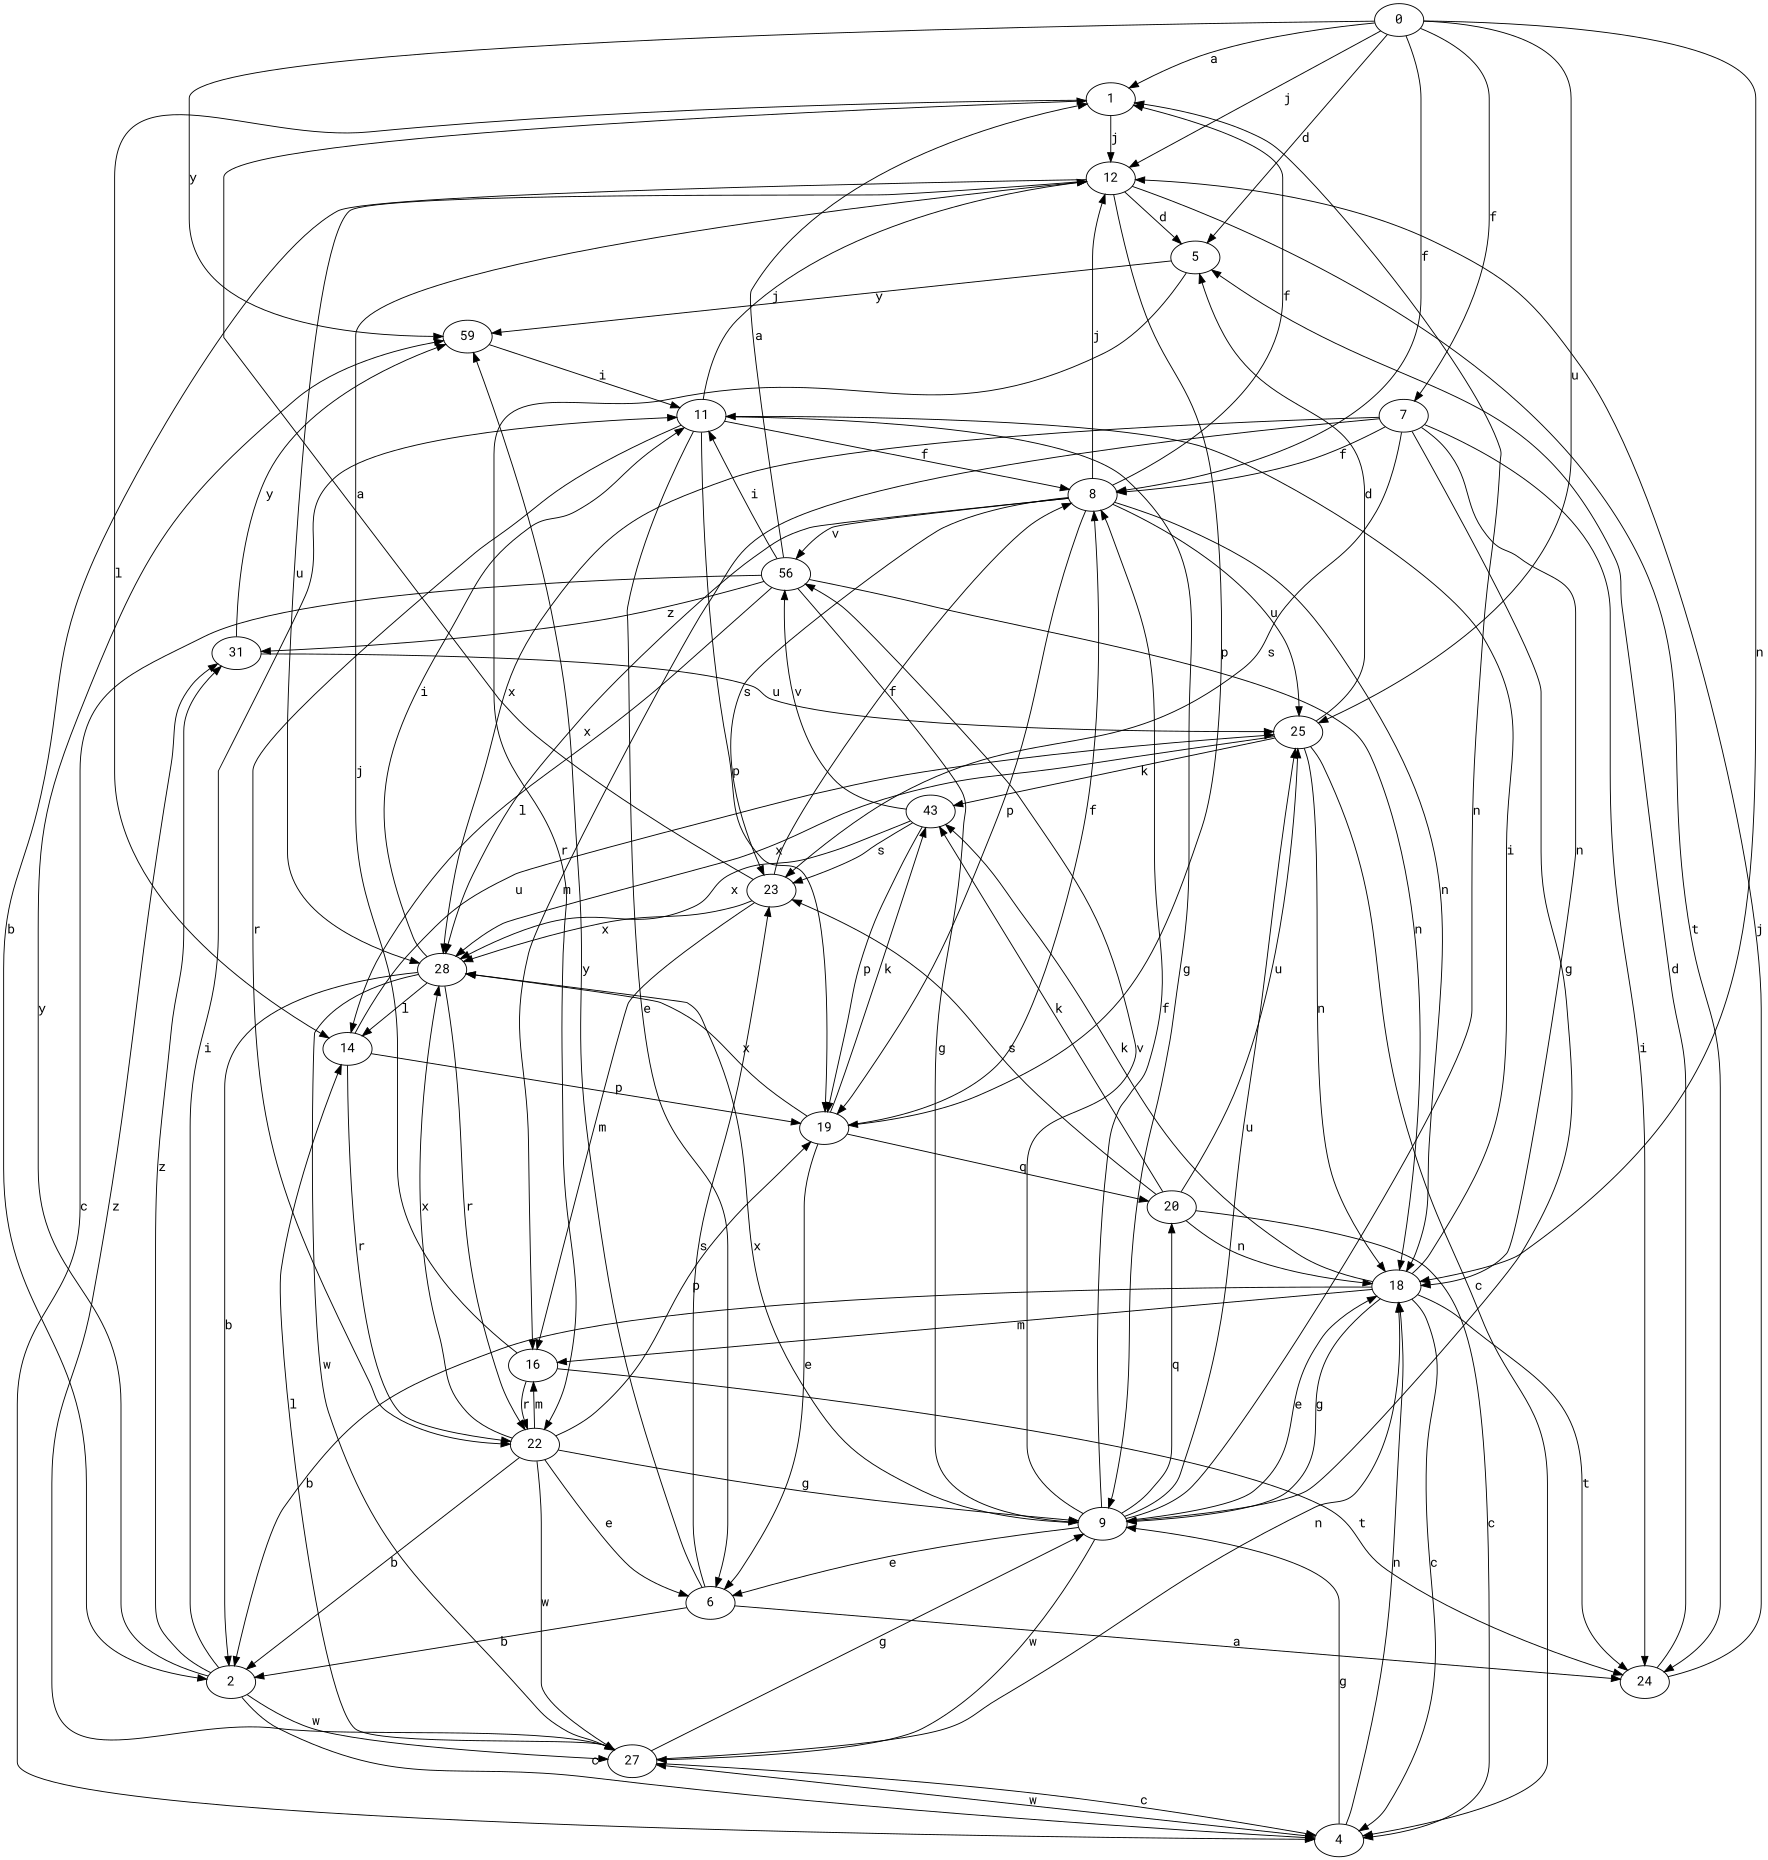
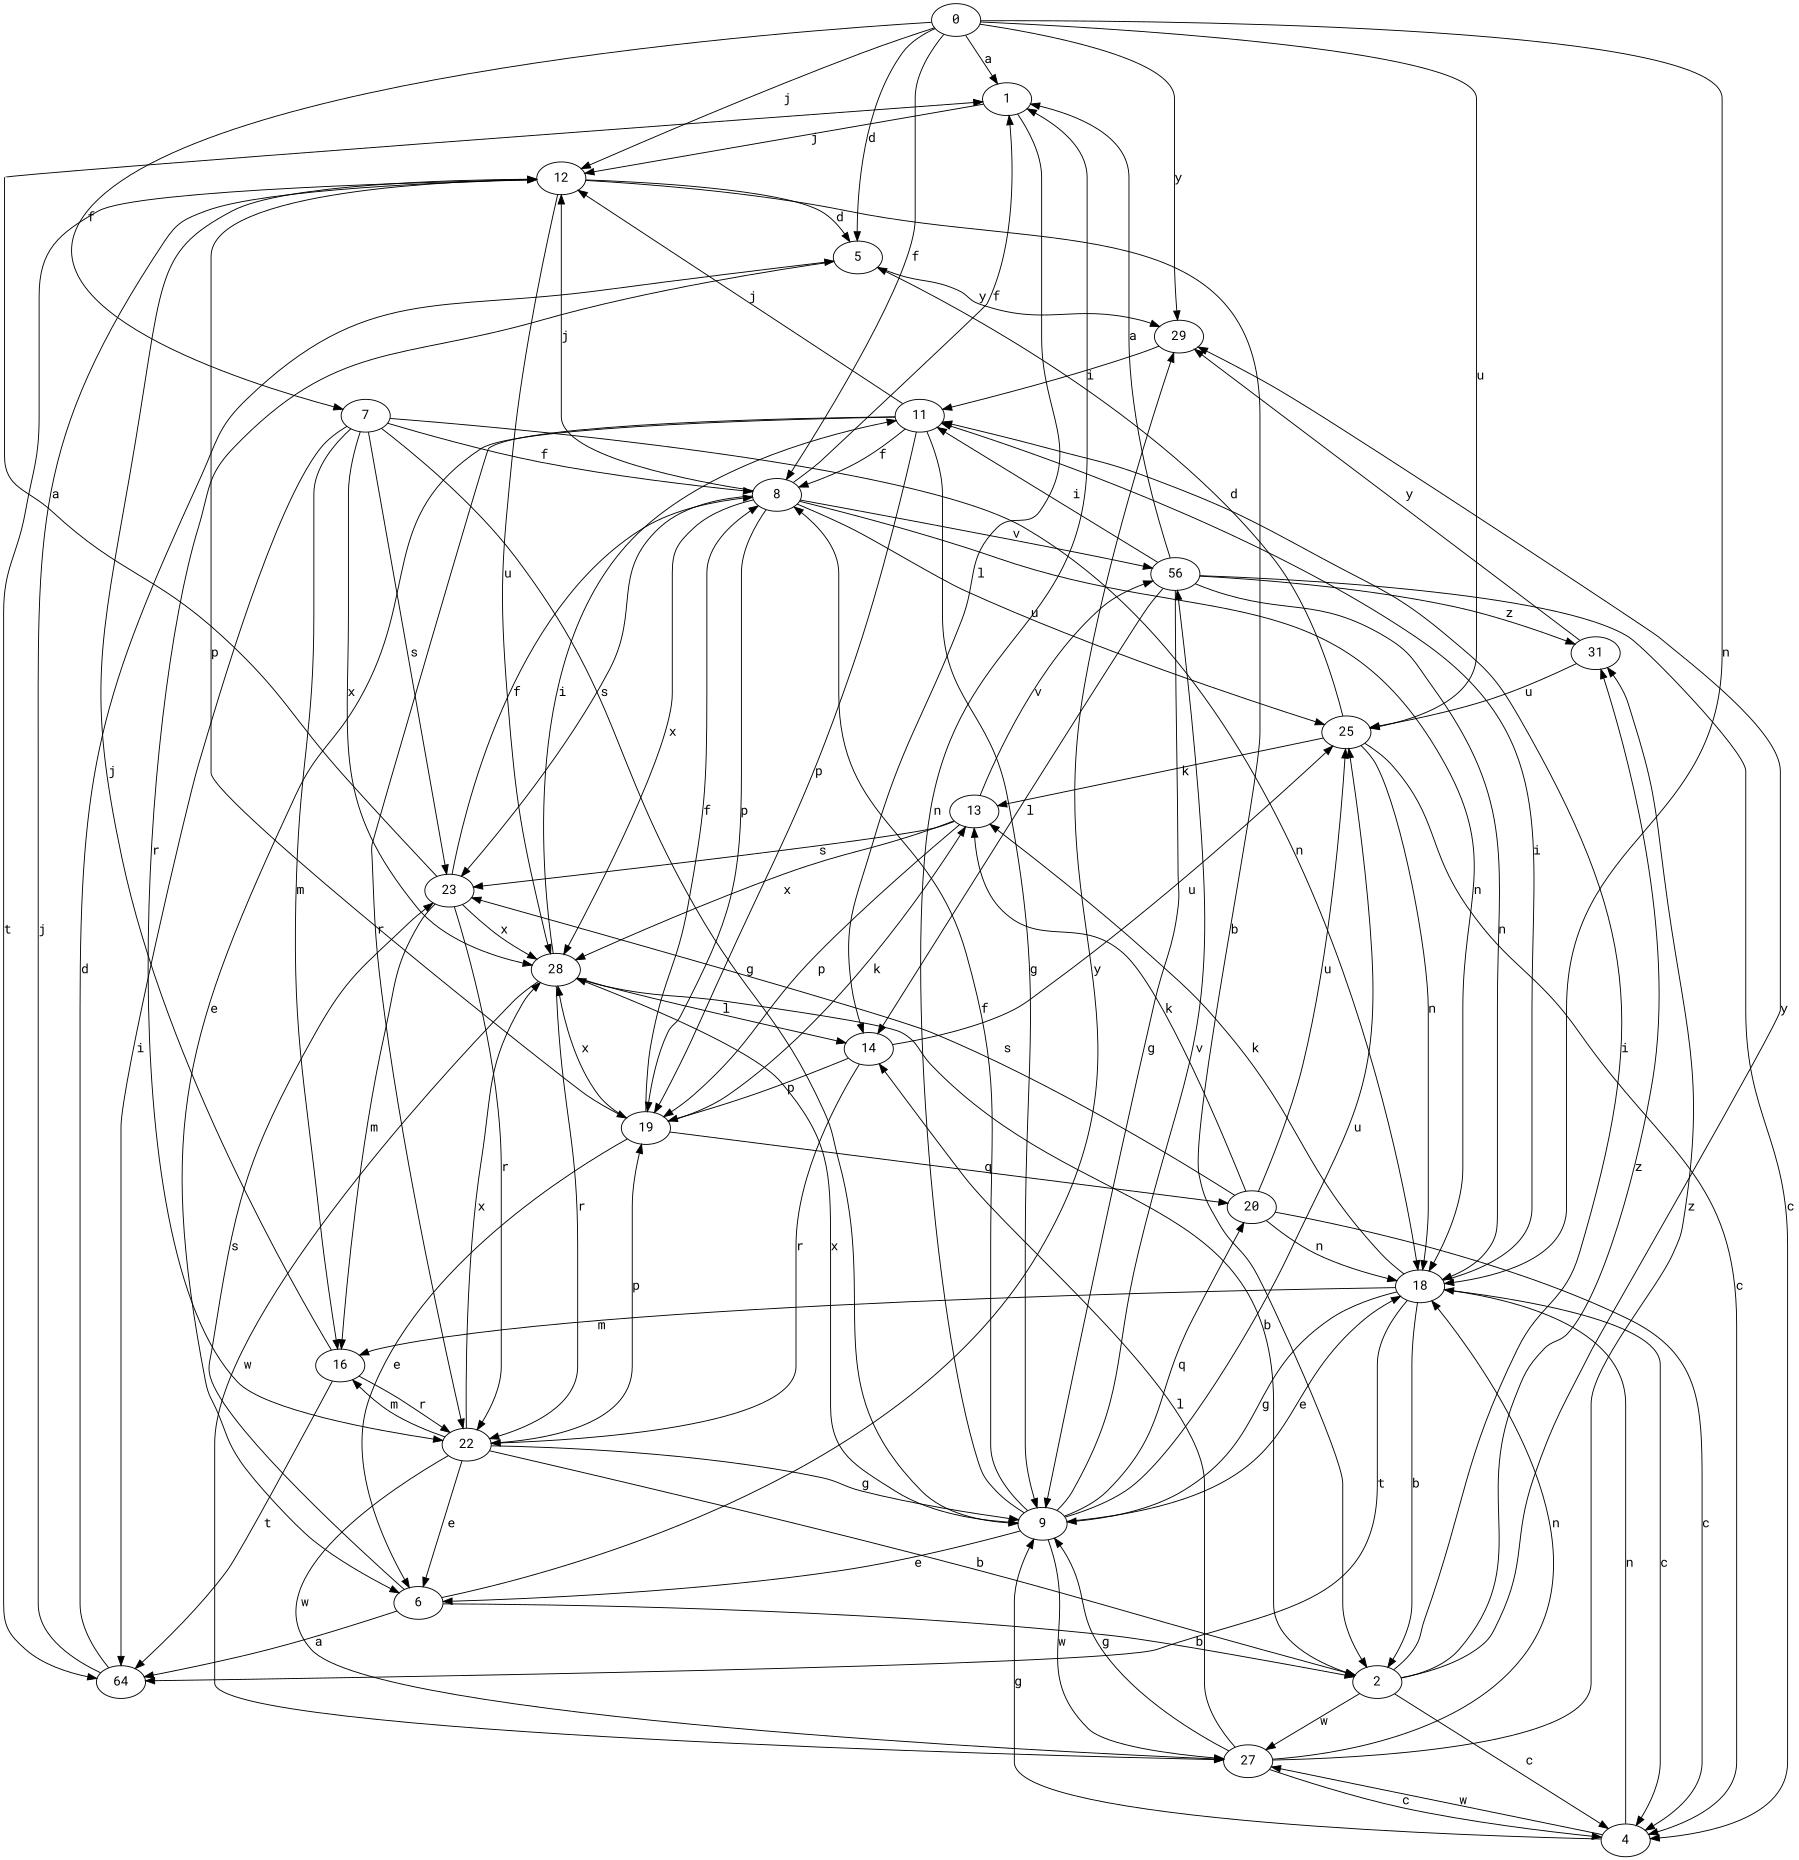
(468, 337) -> (1179, 337)
(858, 808) -> none
(931, 811) -> (974, 811)
none -> (501, 1164)
(1645, 1682) -> (121, 1682)
